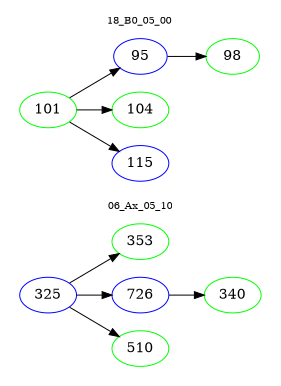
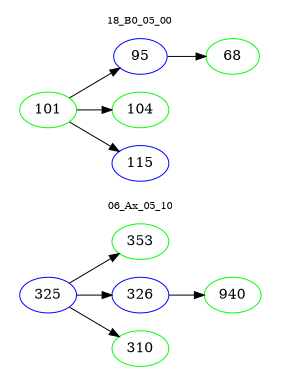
(233, 56) -> (233, 56)
(140, 295) -> (140, 295)
(233, 295) -> (233, 295)
(140, 349) -> (140, 349)
